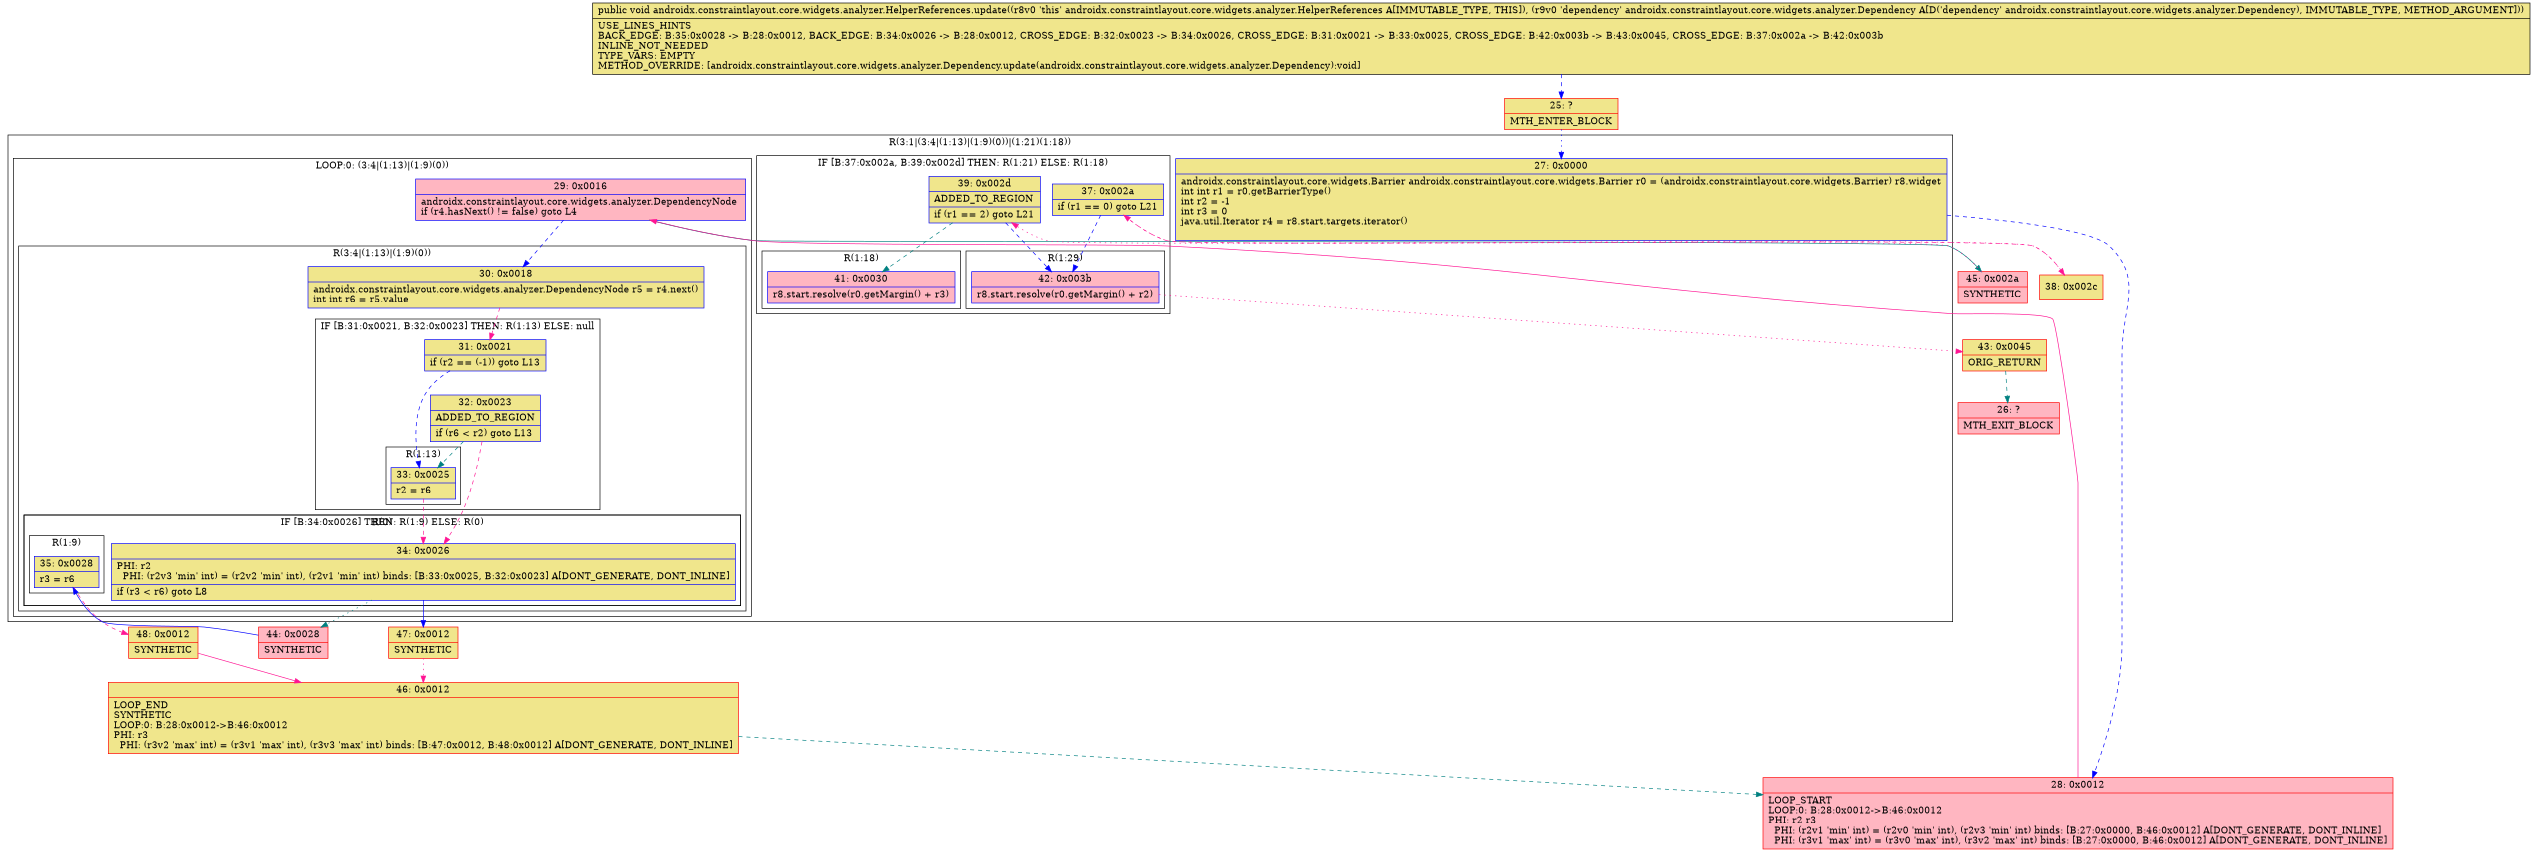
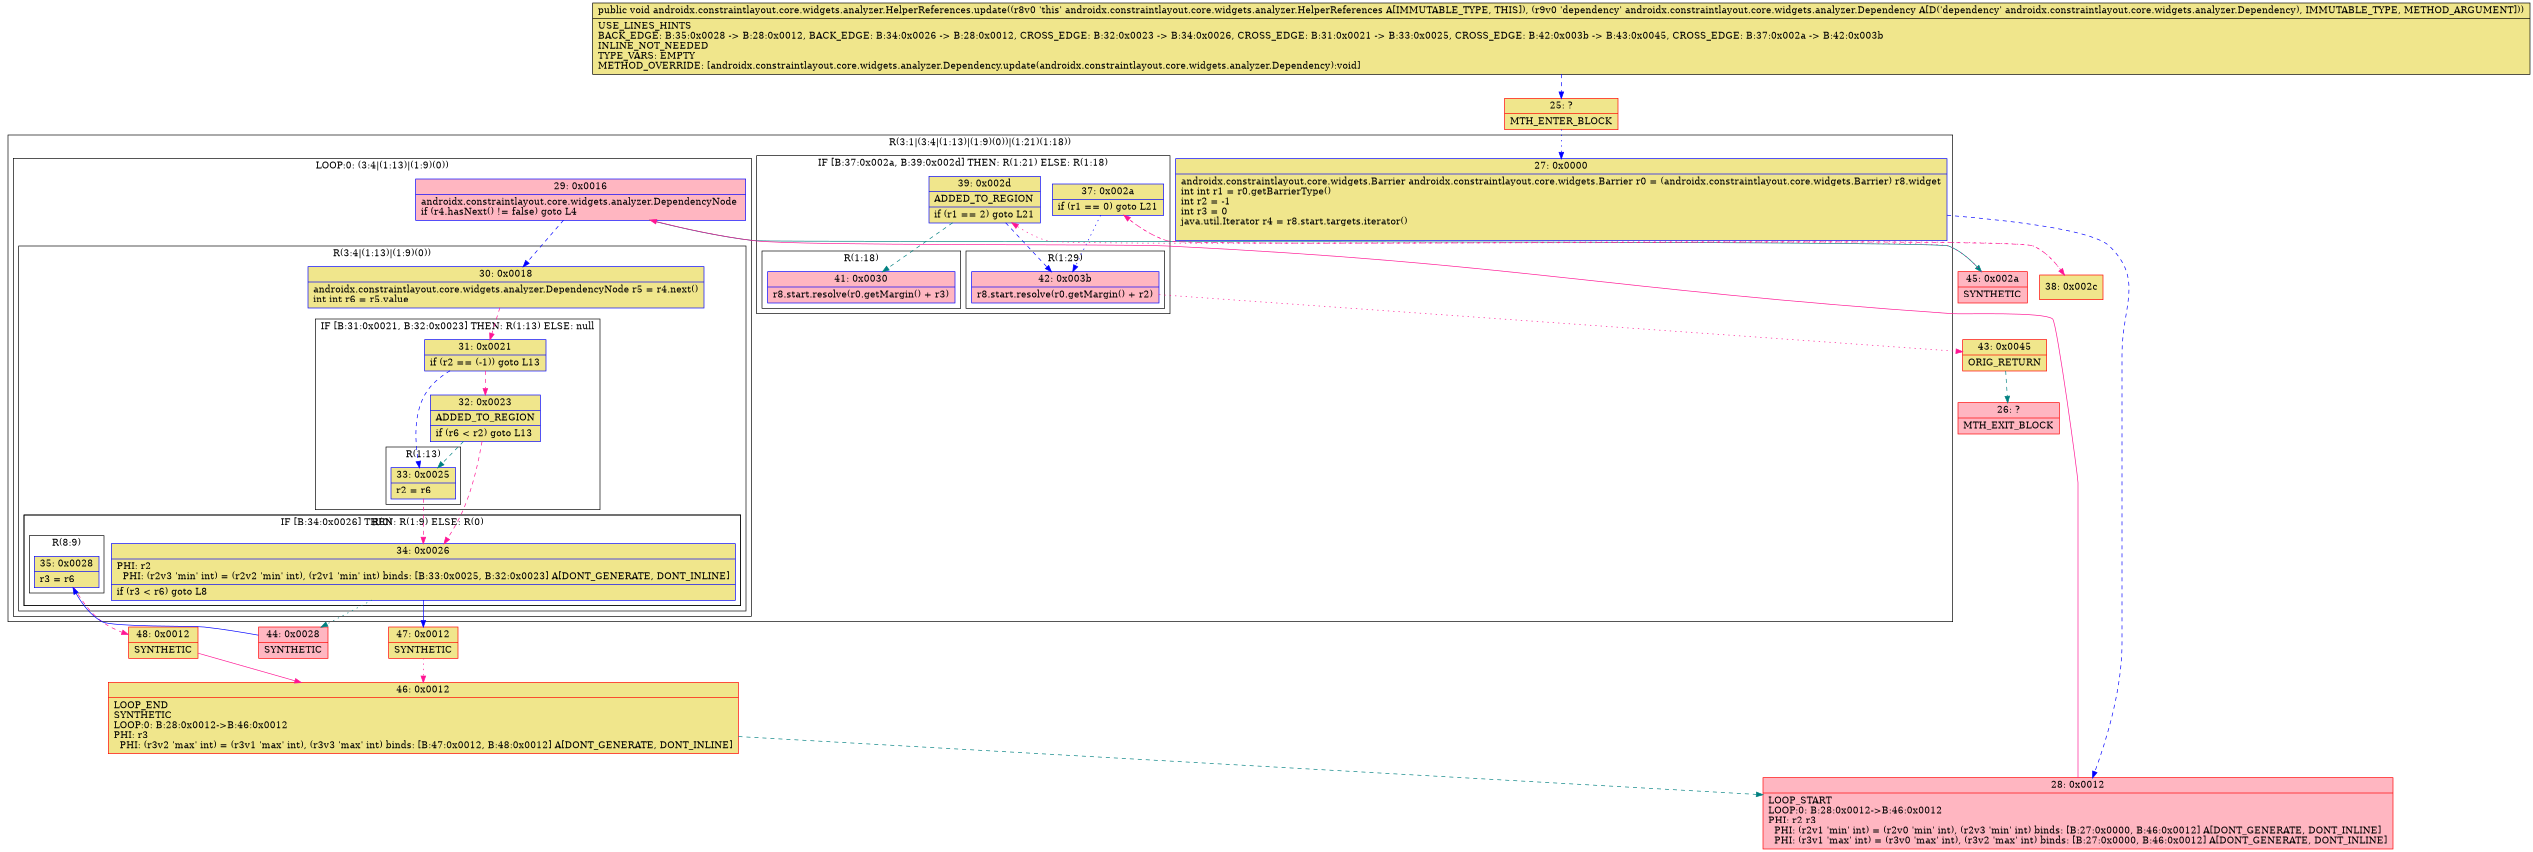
(1090, 237) -> (1090, 237)
none -> (485, 380)
(67, 543) -> (67, 543)
